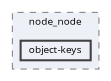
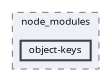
(56, 22) -> (56, 22)
